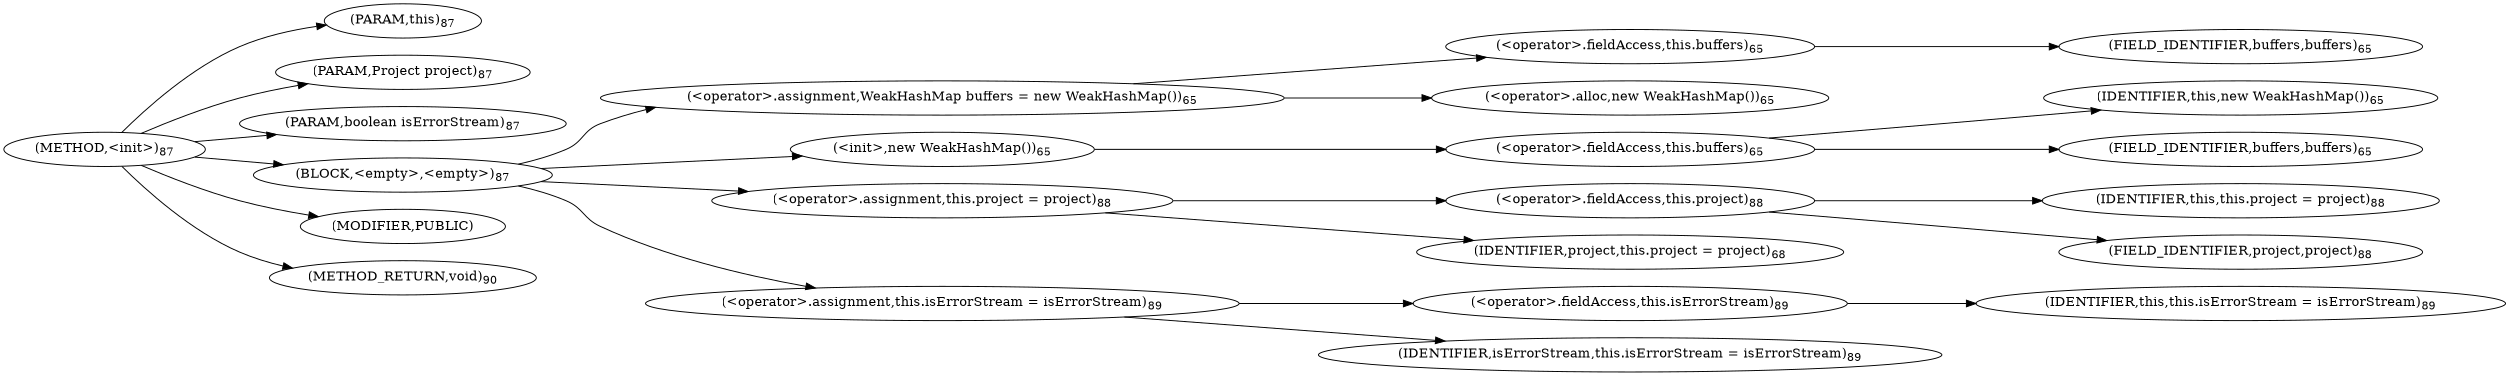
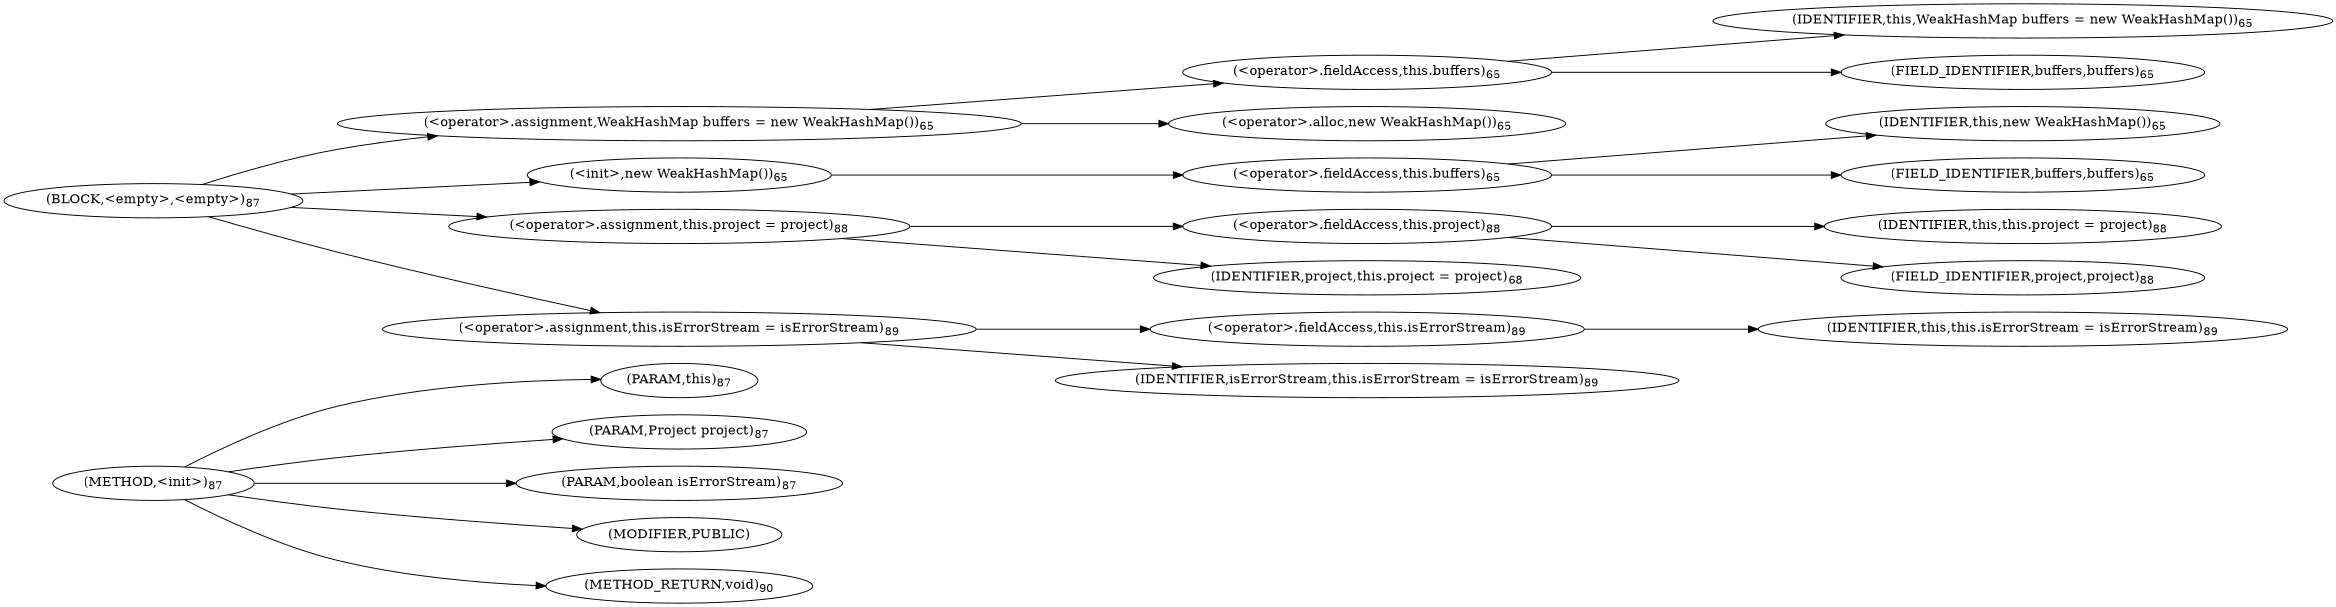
none -> (2023, 21)
(234, 161) -> none
